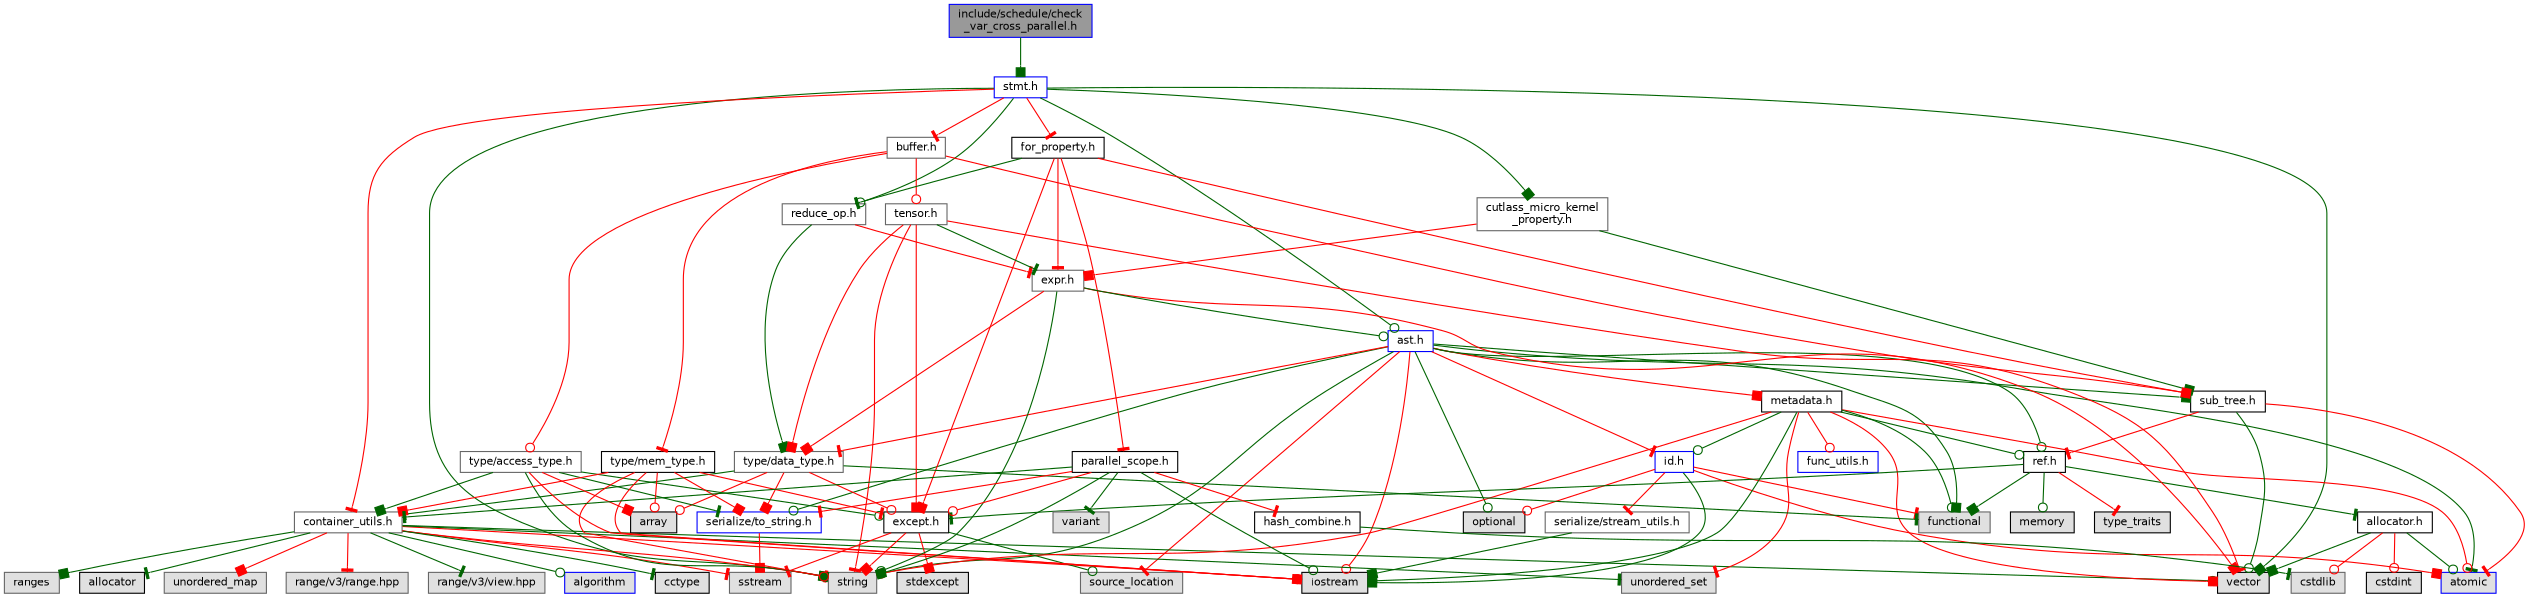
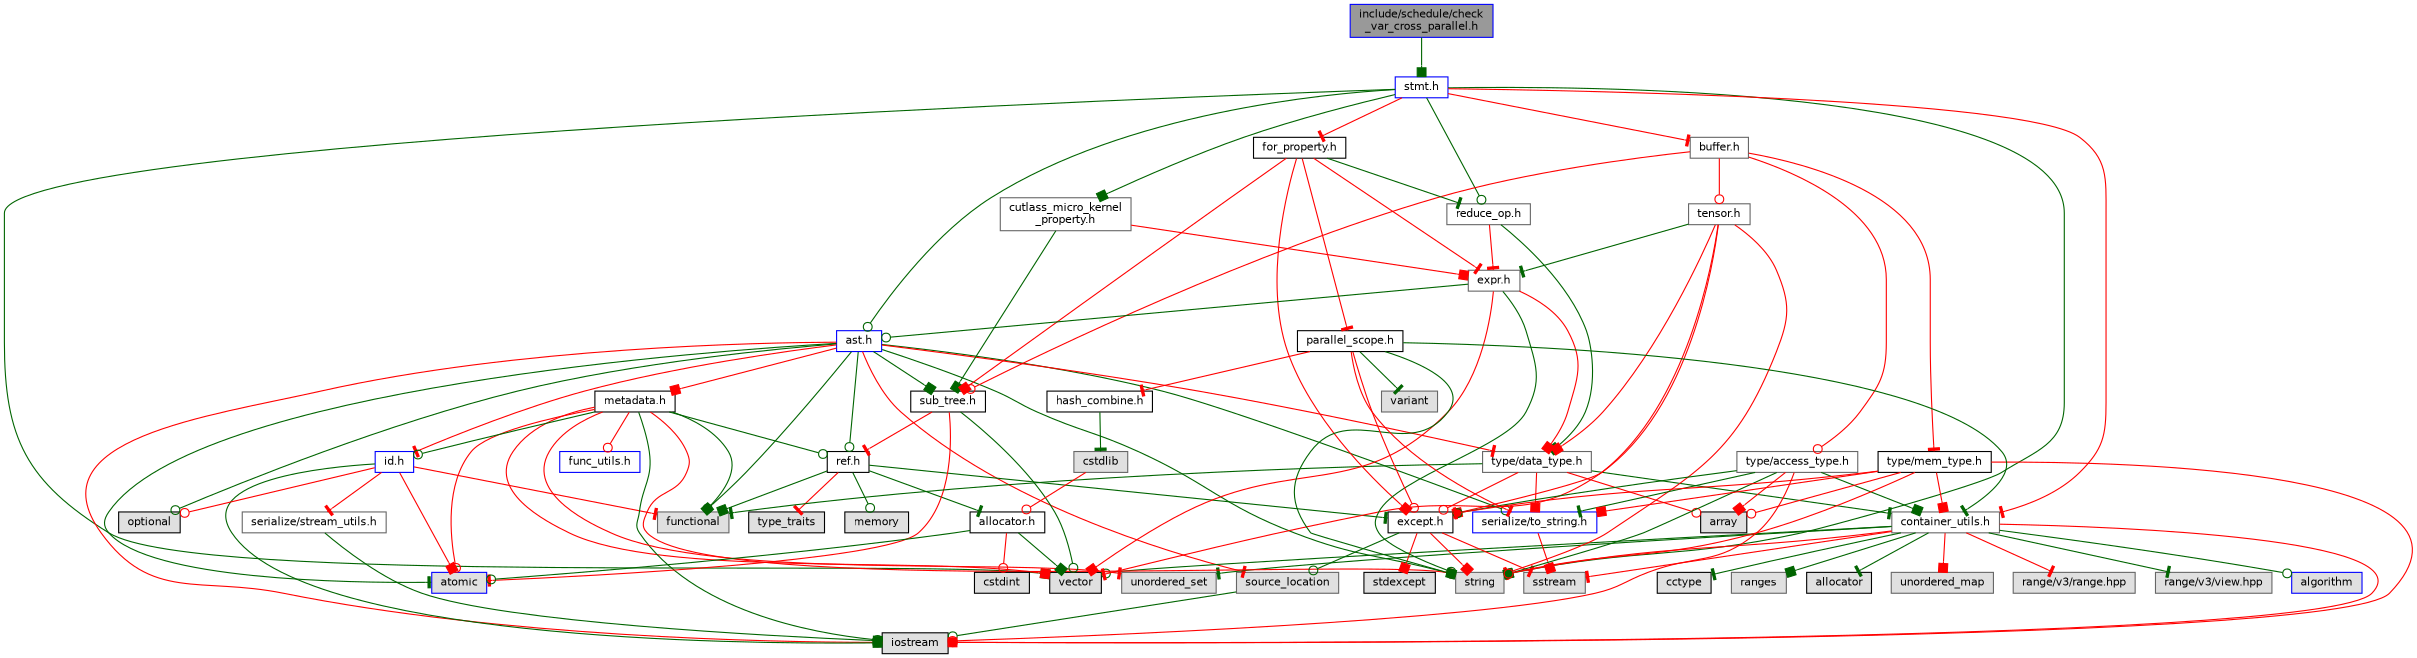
(1224, 521) -> (1097, 614)
(2360, 550) -> (1055, 491)
